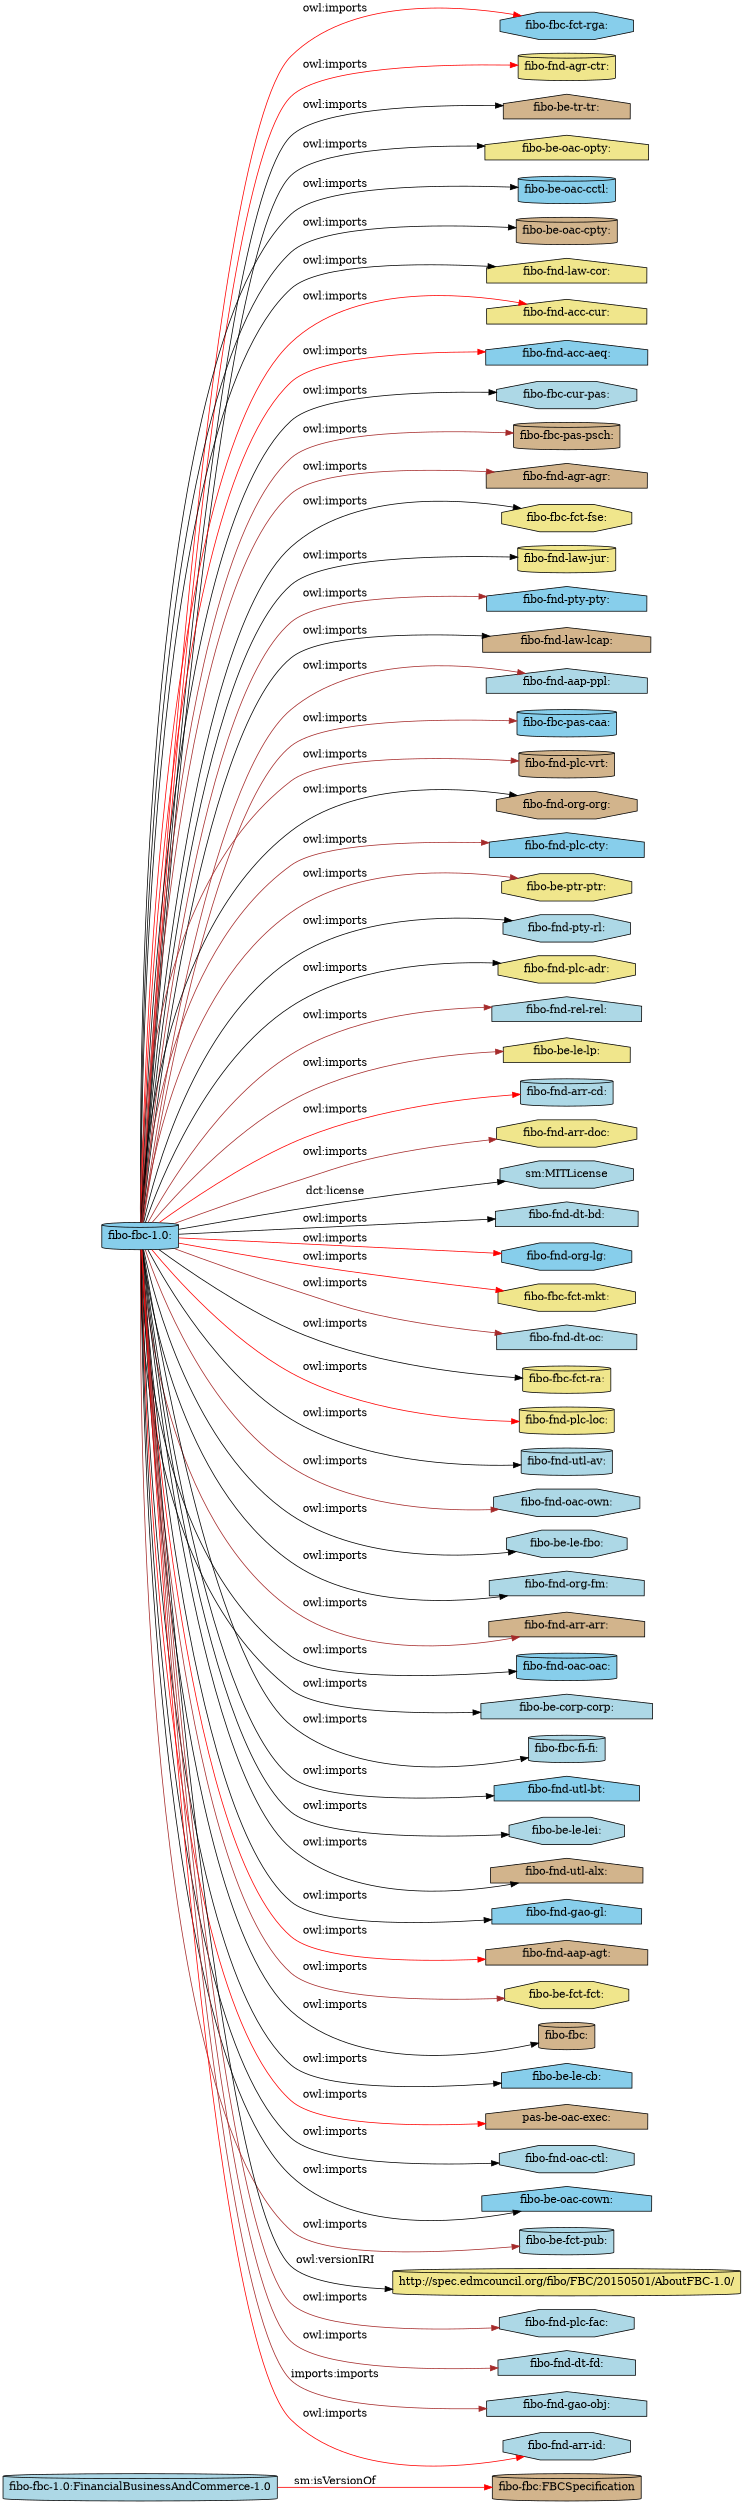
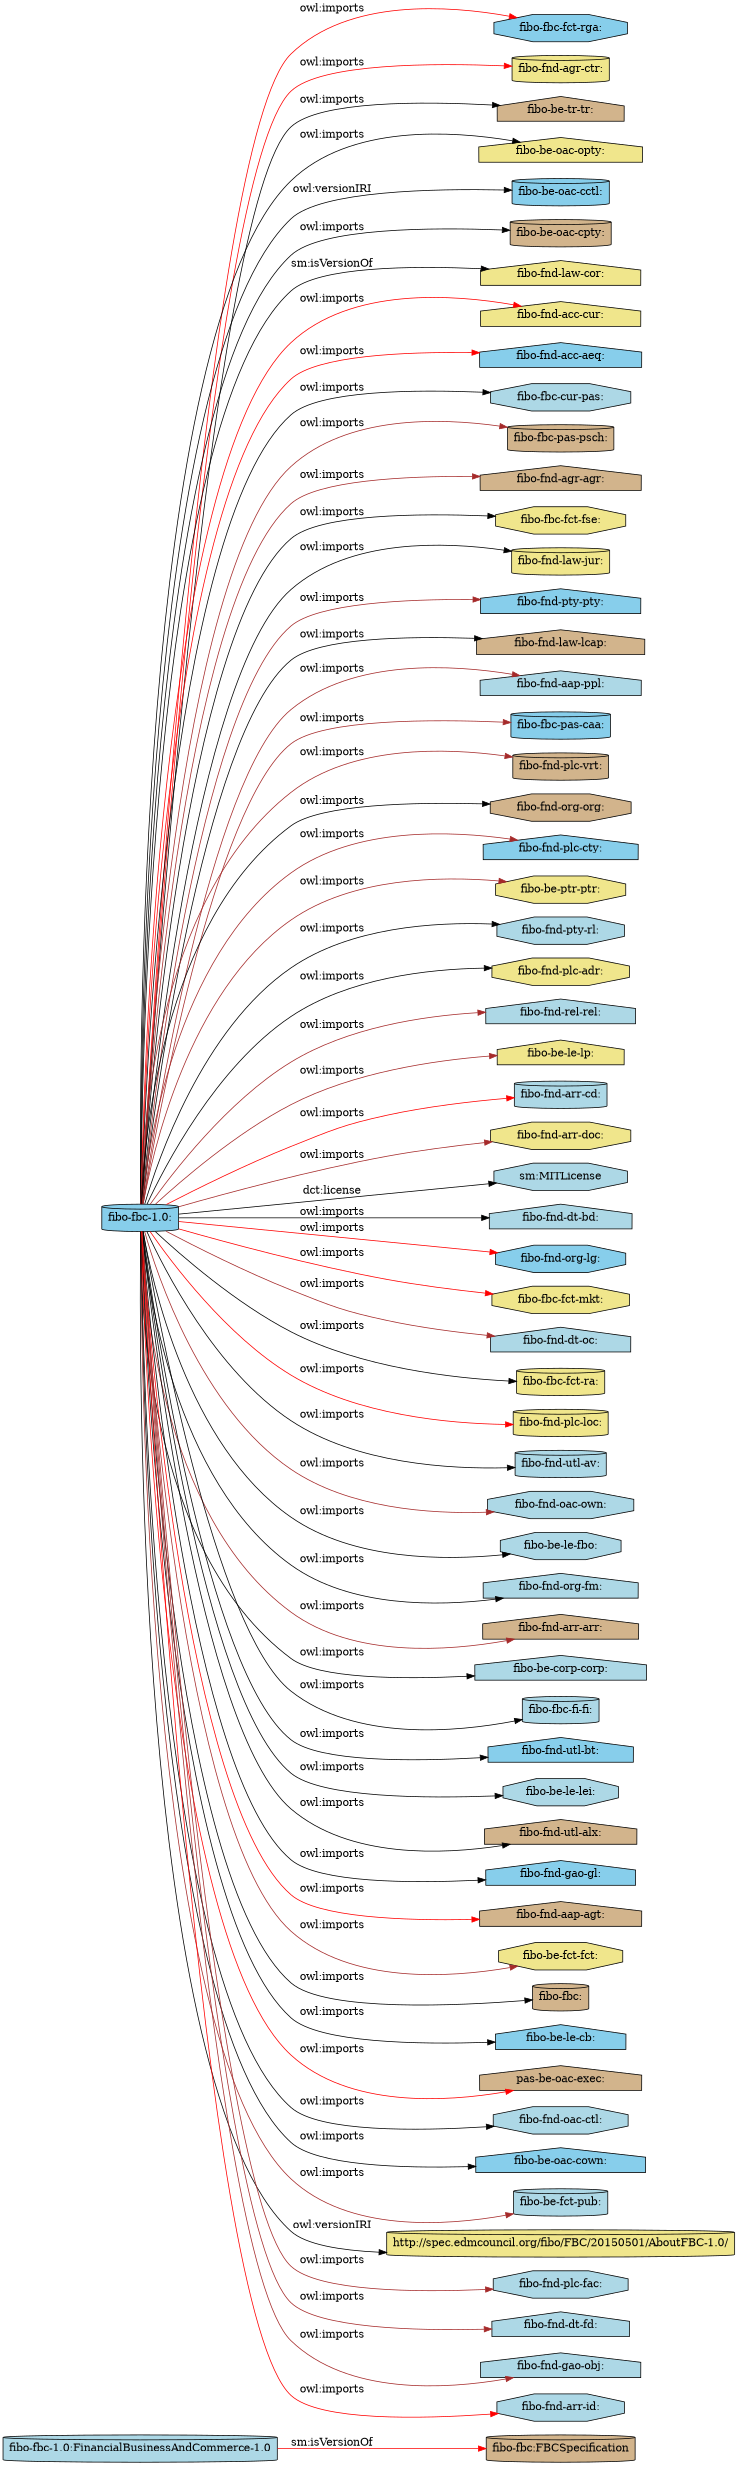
(335, 184) -> (332, 190)
(335, 261) -> (332, 264)
(567, 1667) -> none
(335, 2375) -> (332, 2335)
